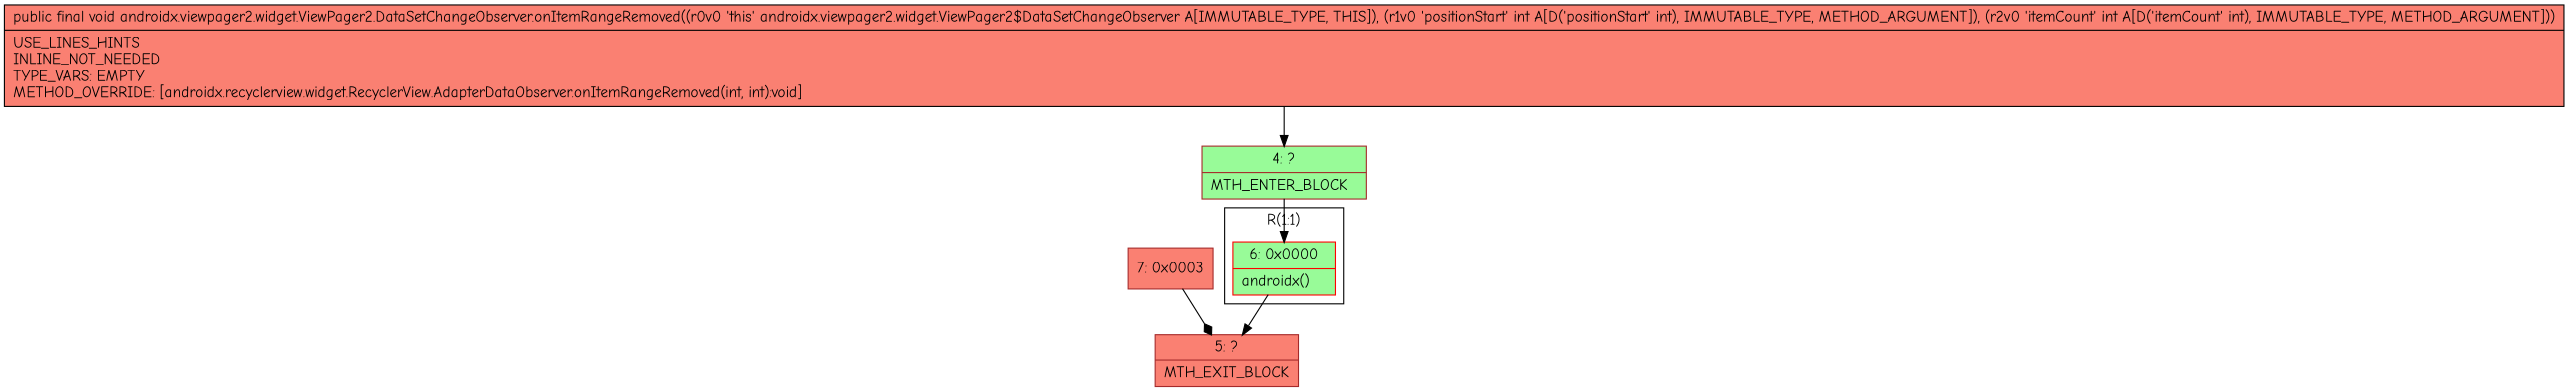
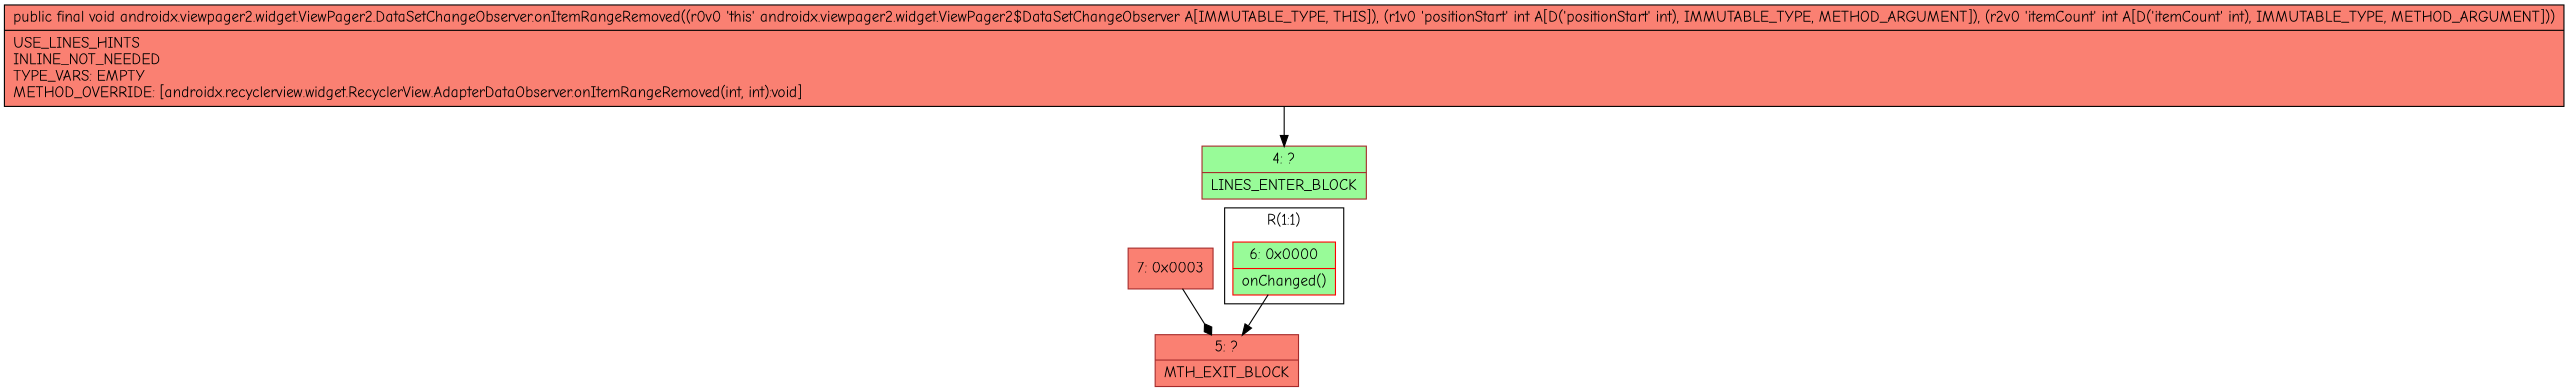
(1279, 185) -> (1284, 185)
(1284, 215) -> none
(1276, 281) -> (1284, 281)
